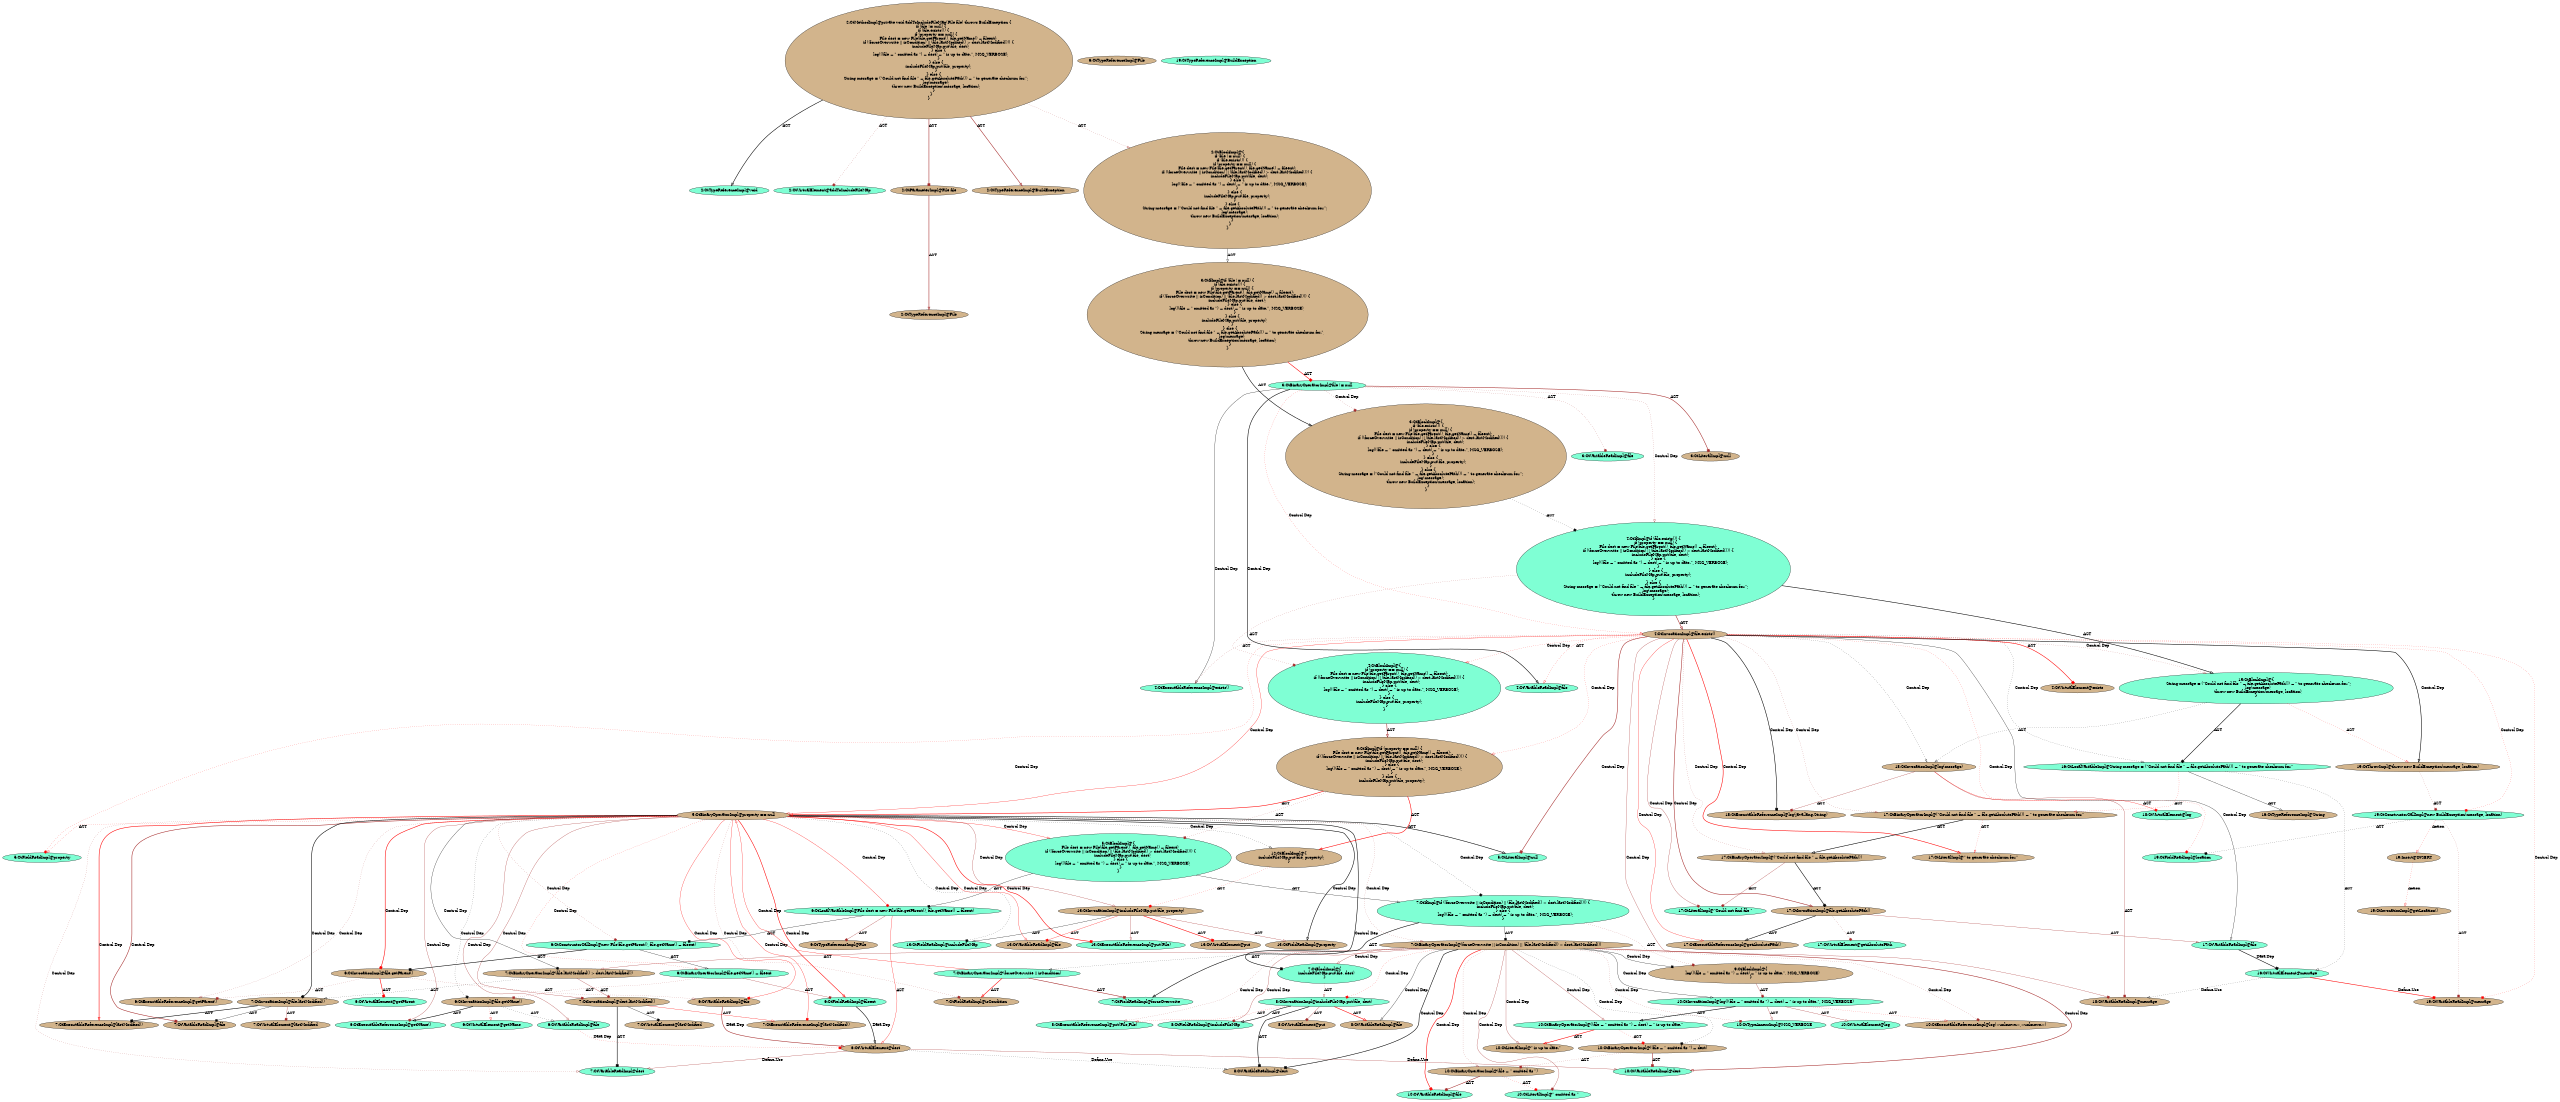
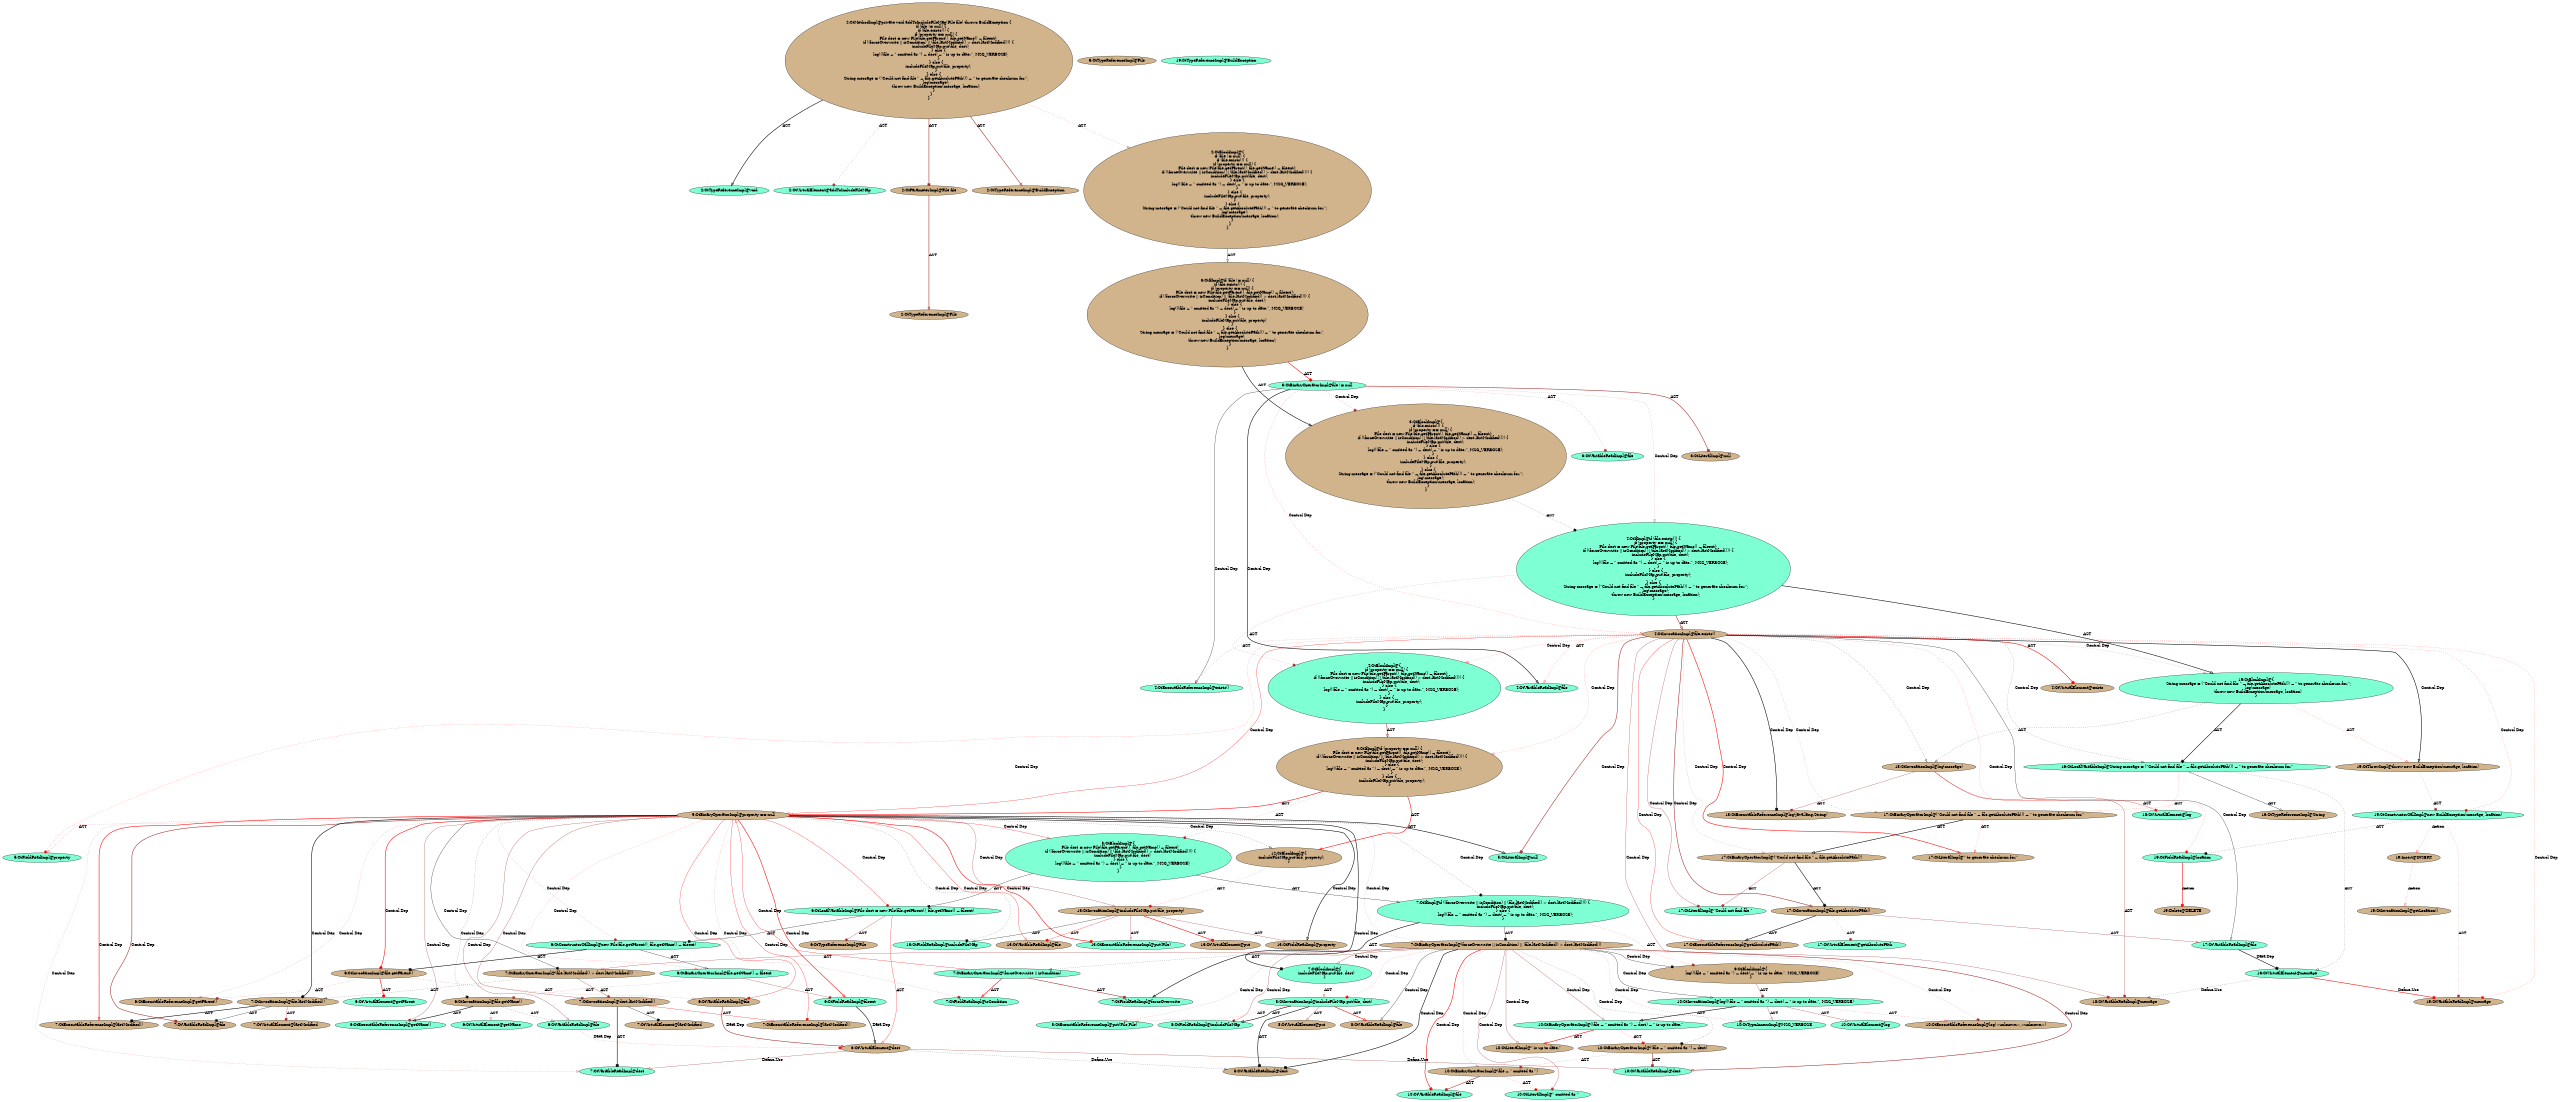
none -> (2182, 911)
(976, 1002) -> (976, 1002)
(1314, 1013) -> (1314, 1013)
